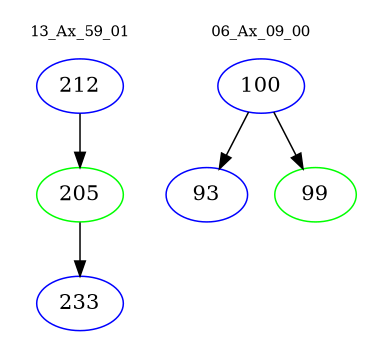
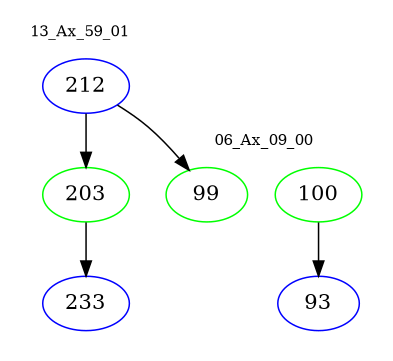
(261, 86) -> (319, 195)
(285, 134) -> (164, 142)
(80, 195) -> (86, 195)
